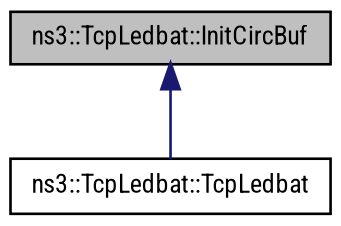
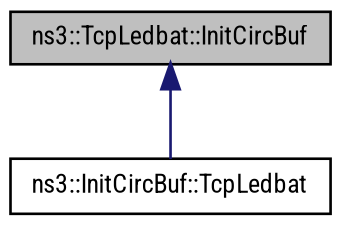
(171, 186) -> (171, 186)
